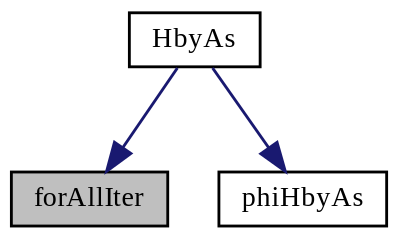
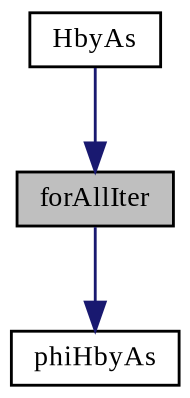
(241, 108) -> (95, 264)
